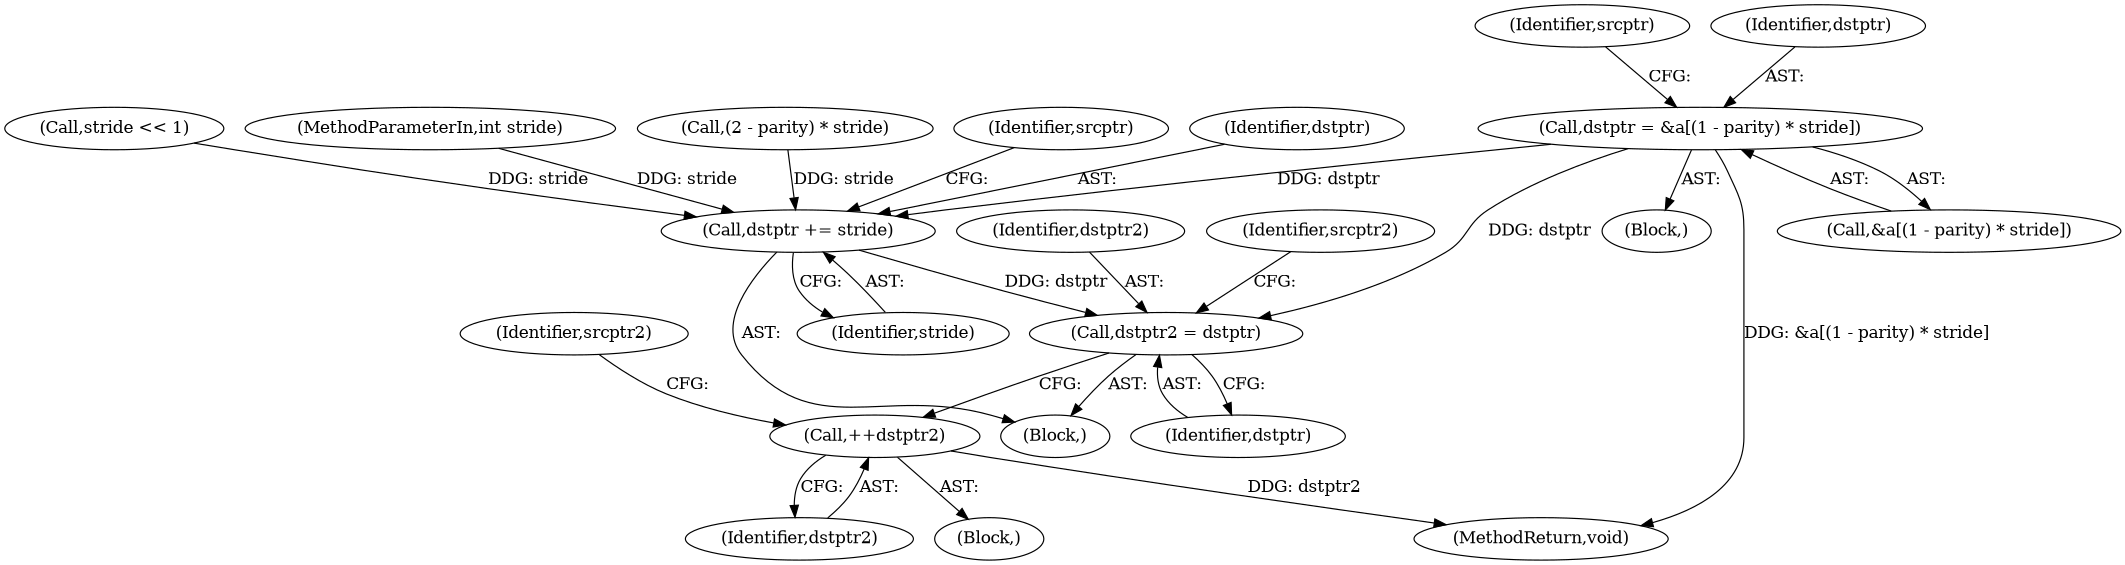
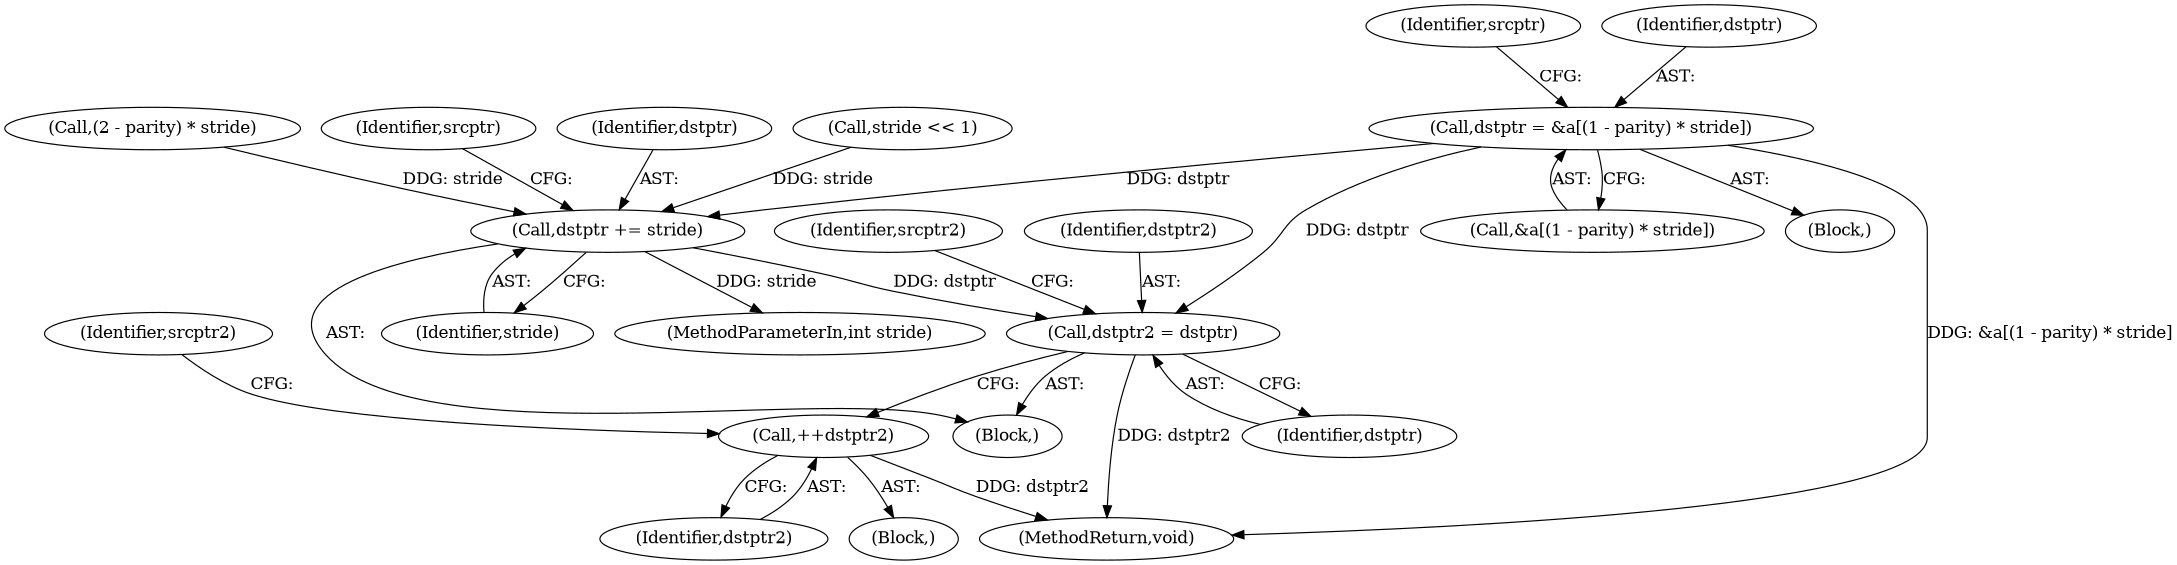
(610, 179) -> (698, 279)
(1929, 180) -> (1627, 180)
none -> (1115, 429)
